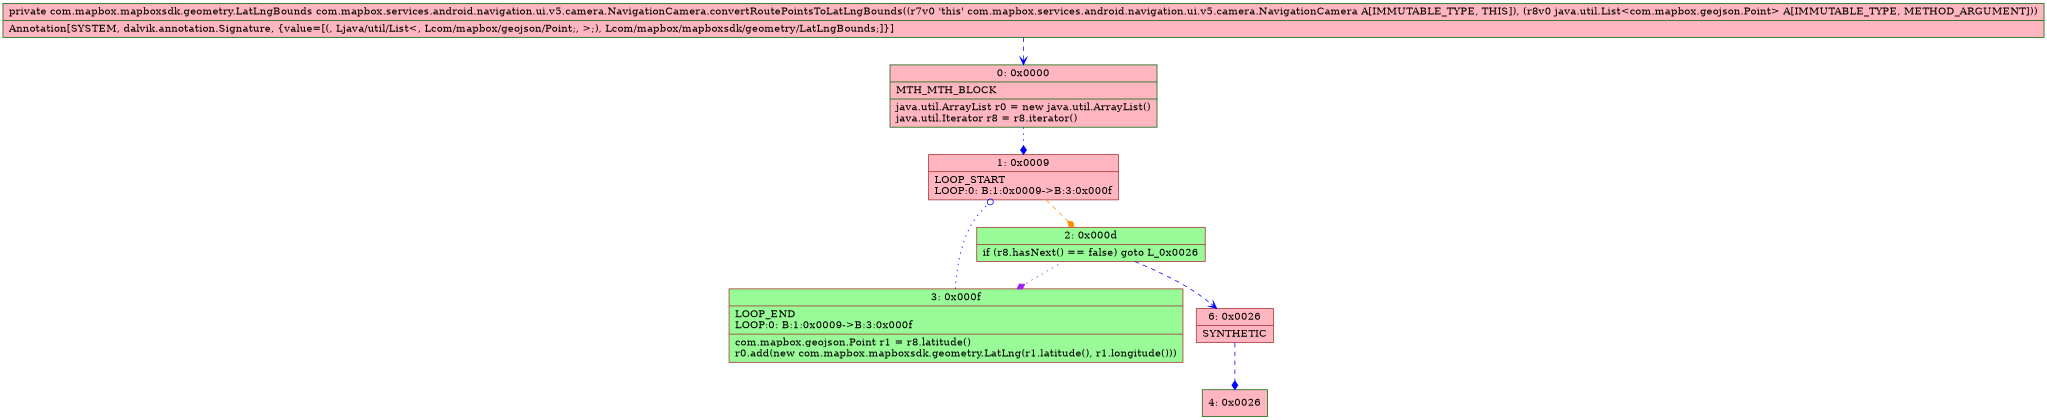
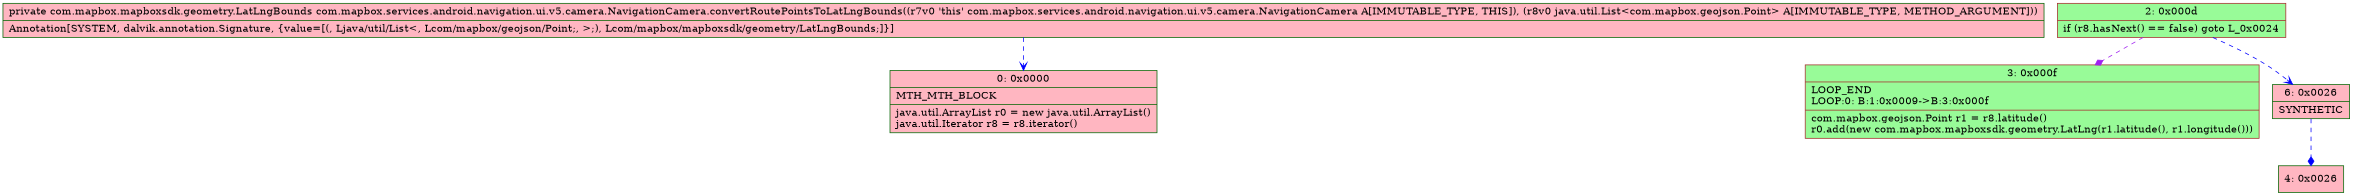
(1024, 177) -> none
(1091, 253) -> (2172, 29)
(1044, 273) -> (2123, 49)
(1235, 326) -> (2311, 102)
